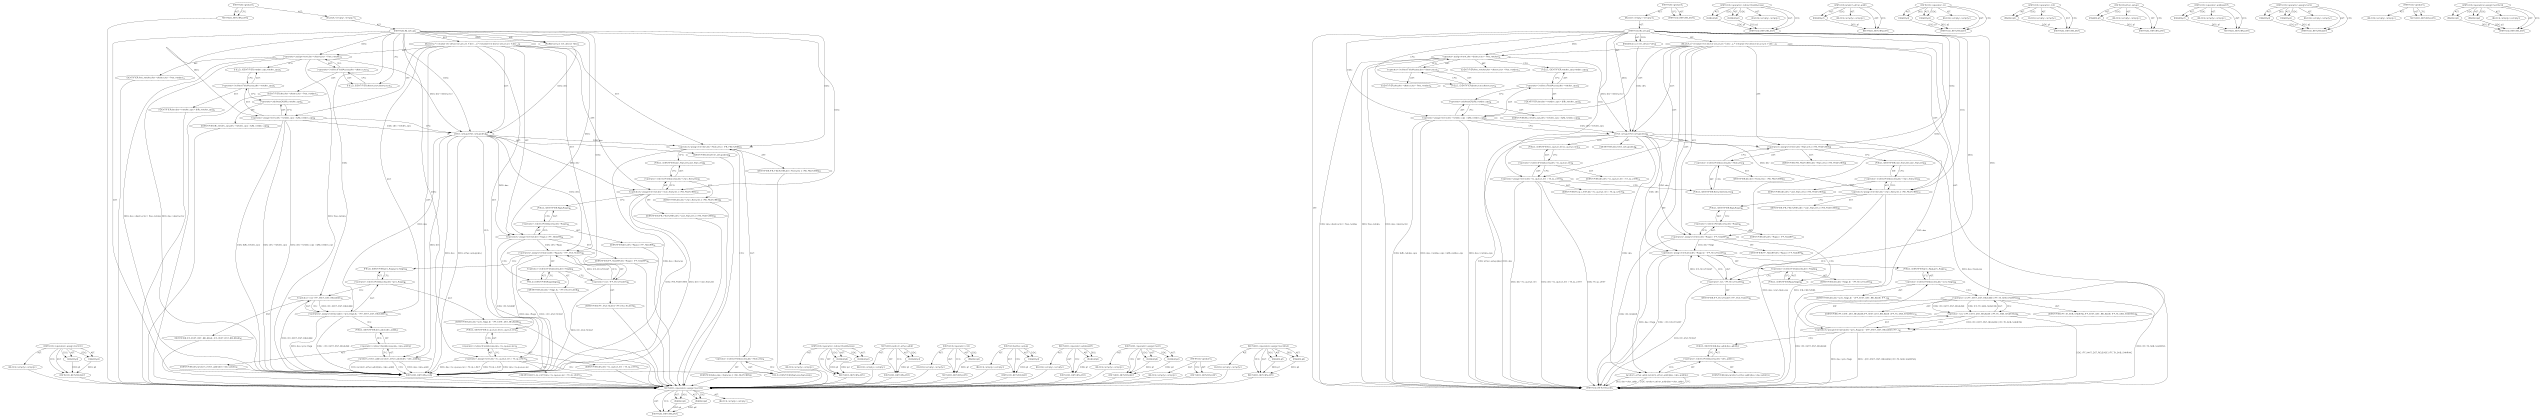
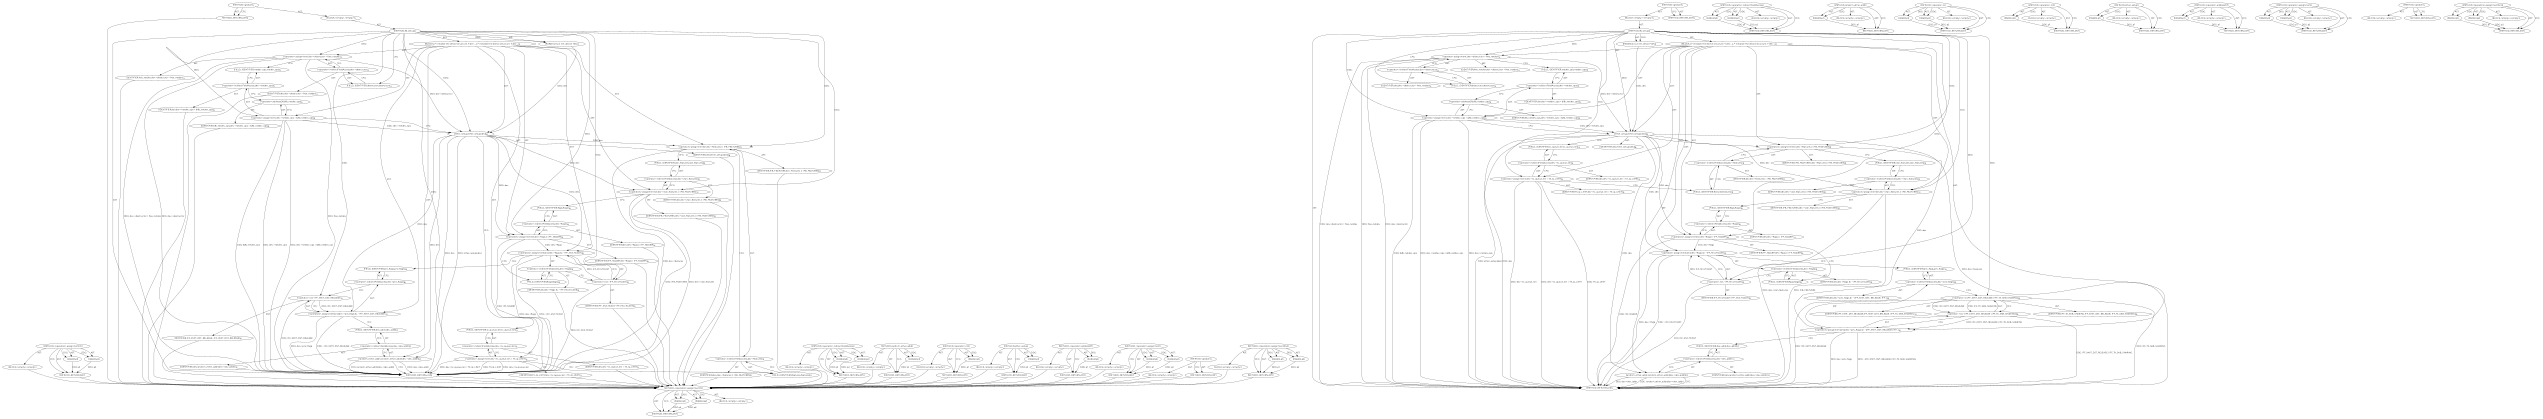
(488, 322) -> none
